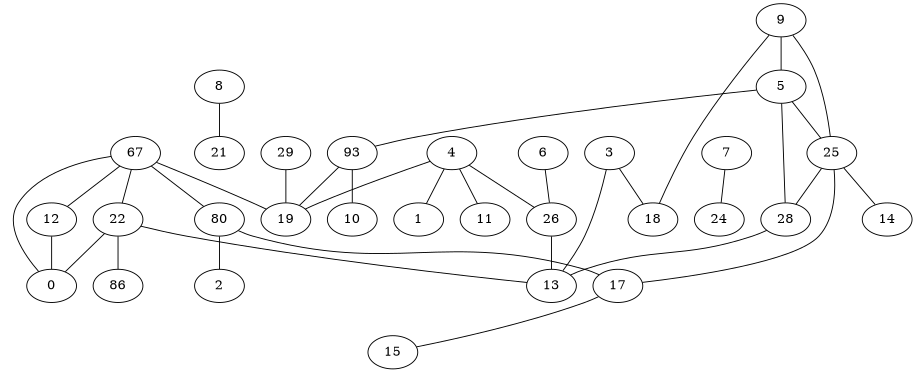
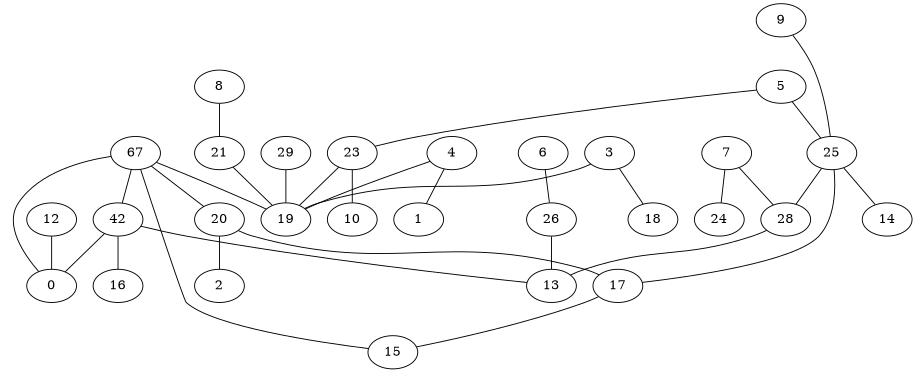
(781, 54) -> none
(708, 115) -> none
(352, 153) -> (352, 153)
(783, 153) -> (756, 186)
(94, 186) -> (208, 314)
none -> (253, 186)
(502, 186) -> none
(118, 219) -> (118, 219)
(219, 219) -> (219, 219)
(485, 219) -> none
(590, 223) -> (448, 186)
(118, 286) -> (118, 286)
